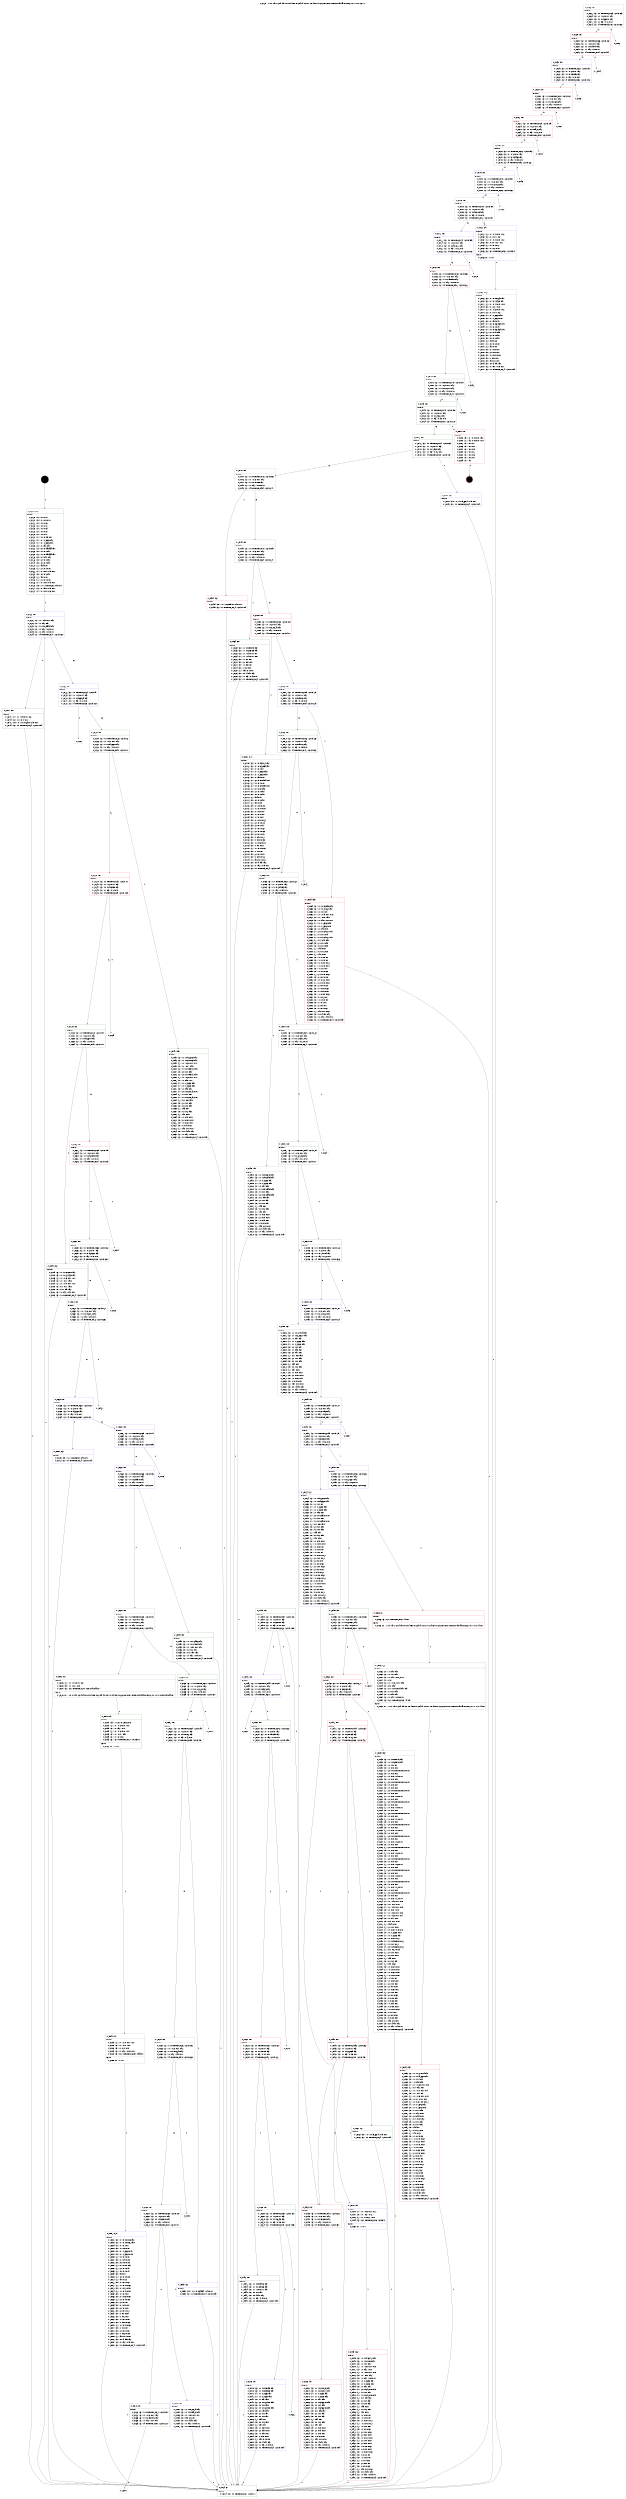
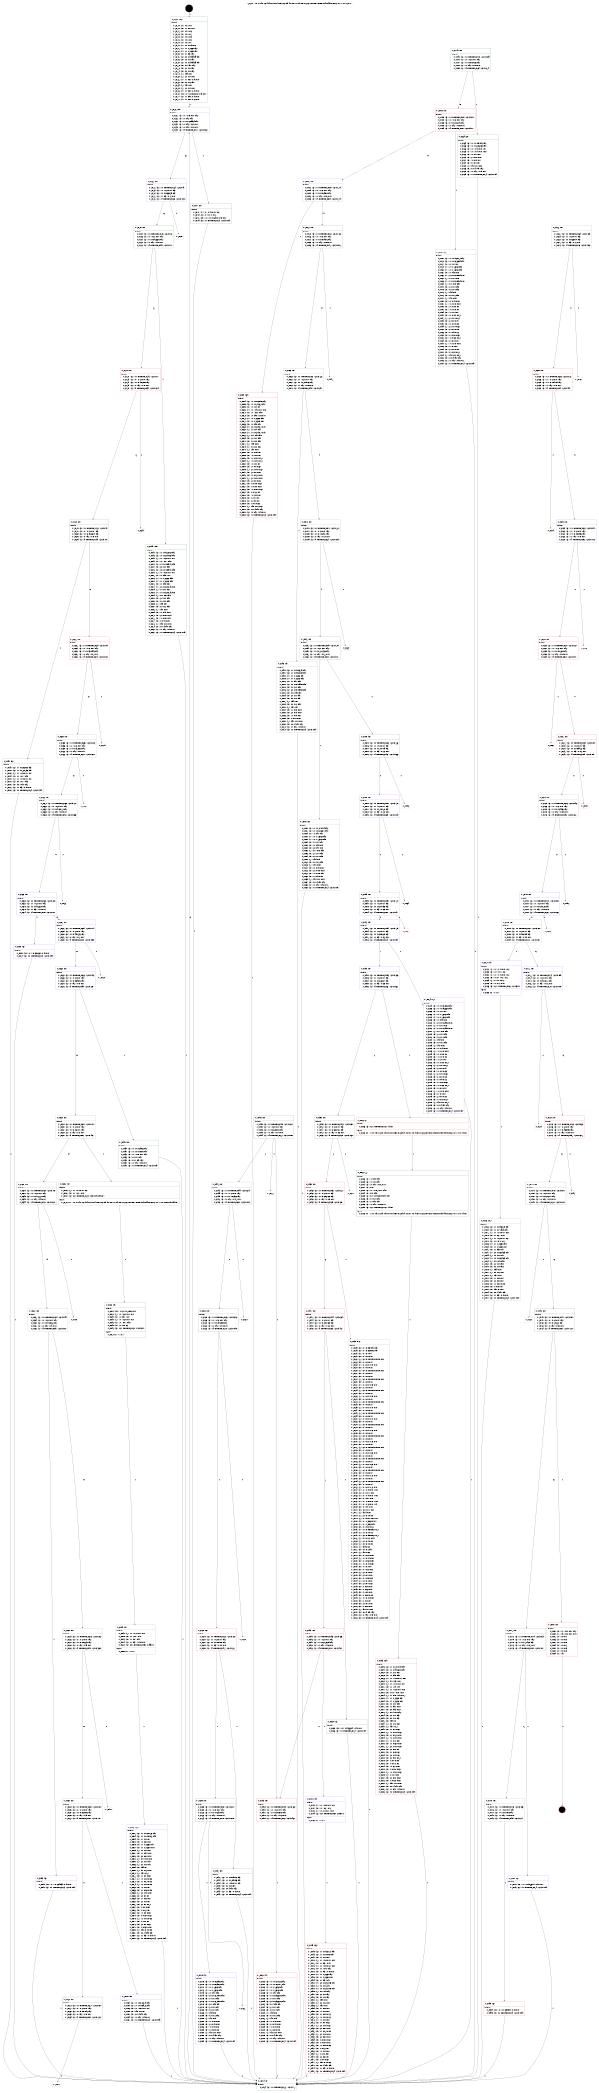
(255, 515) -> none
none -> (406, 904)
